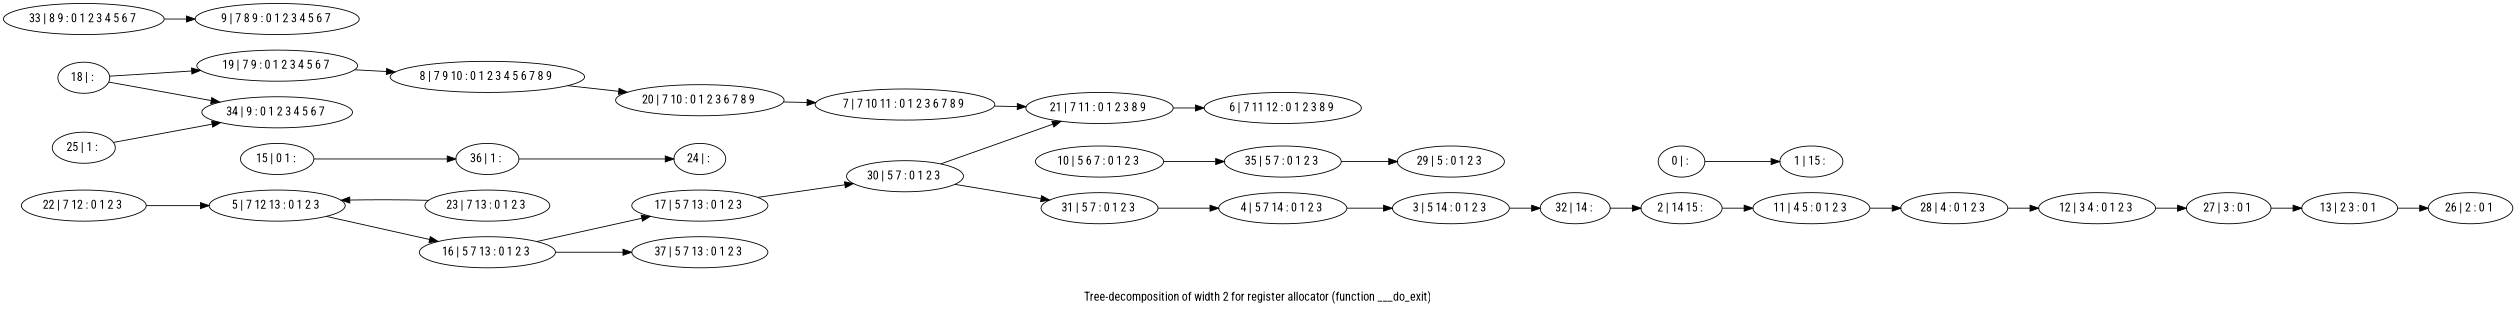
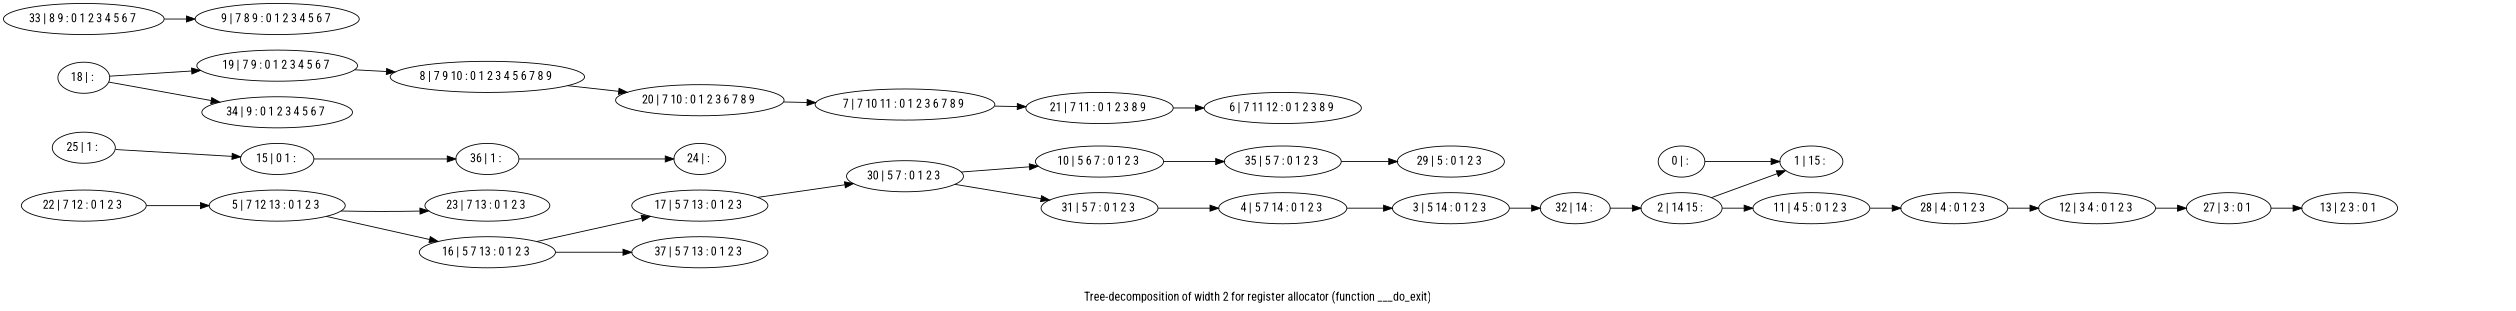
(163, 133) -> (174, 153)
(997, 144) -> (995, 169)
none -> (1744, 186)
(389, 200) -> (380, 211)
(2471, 208) -> none
